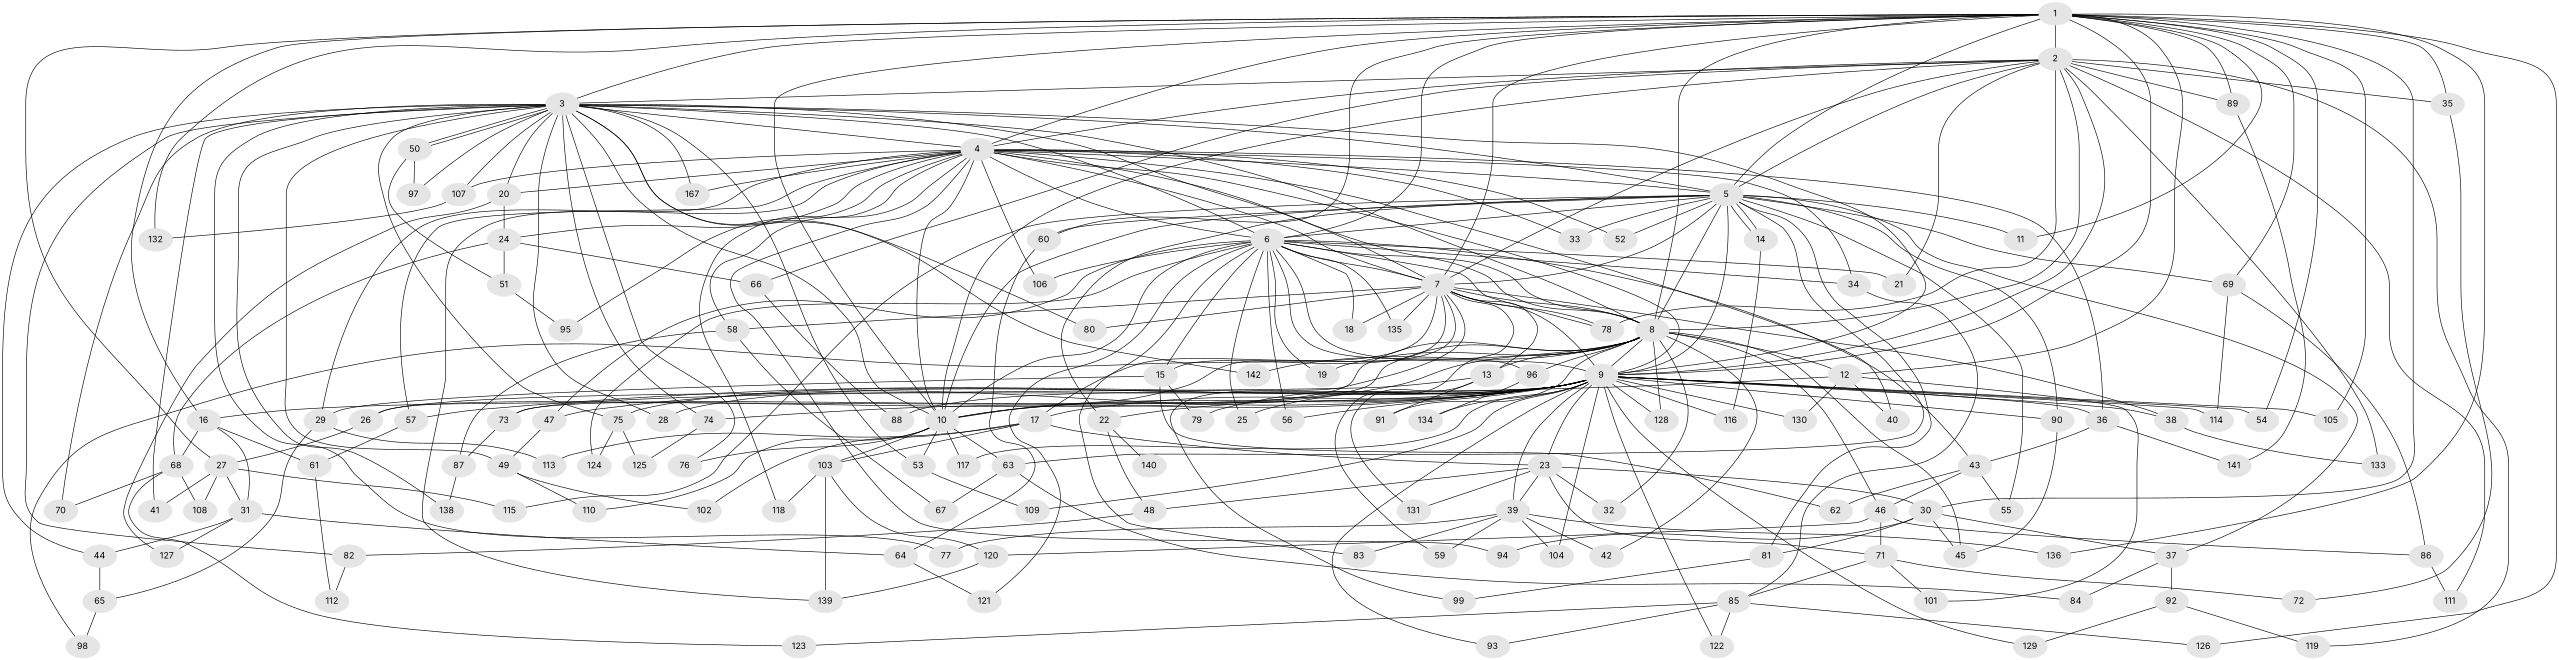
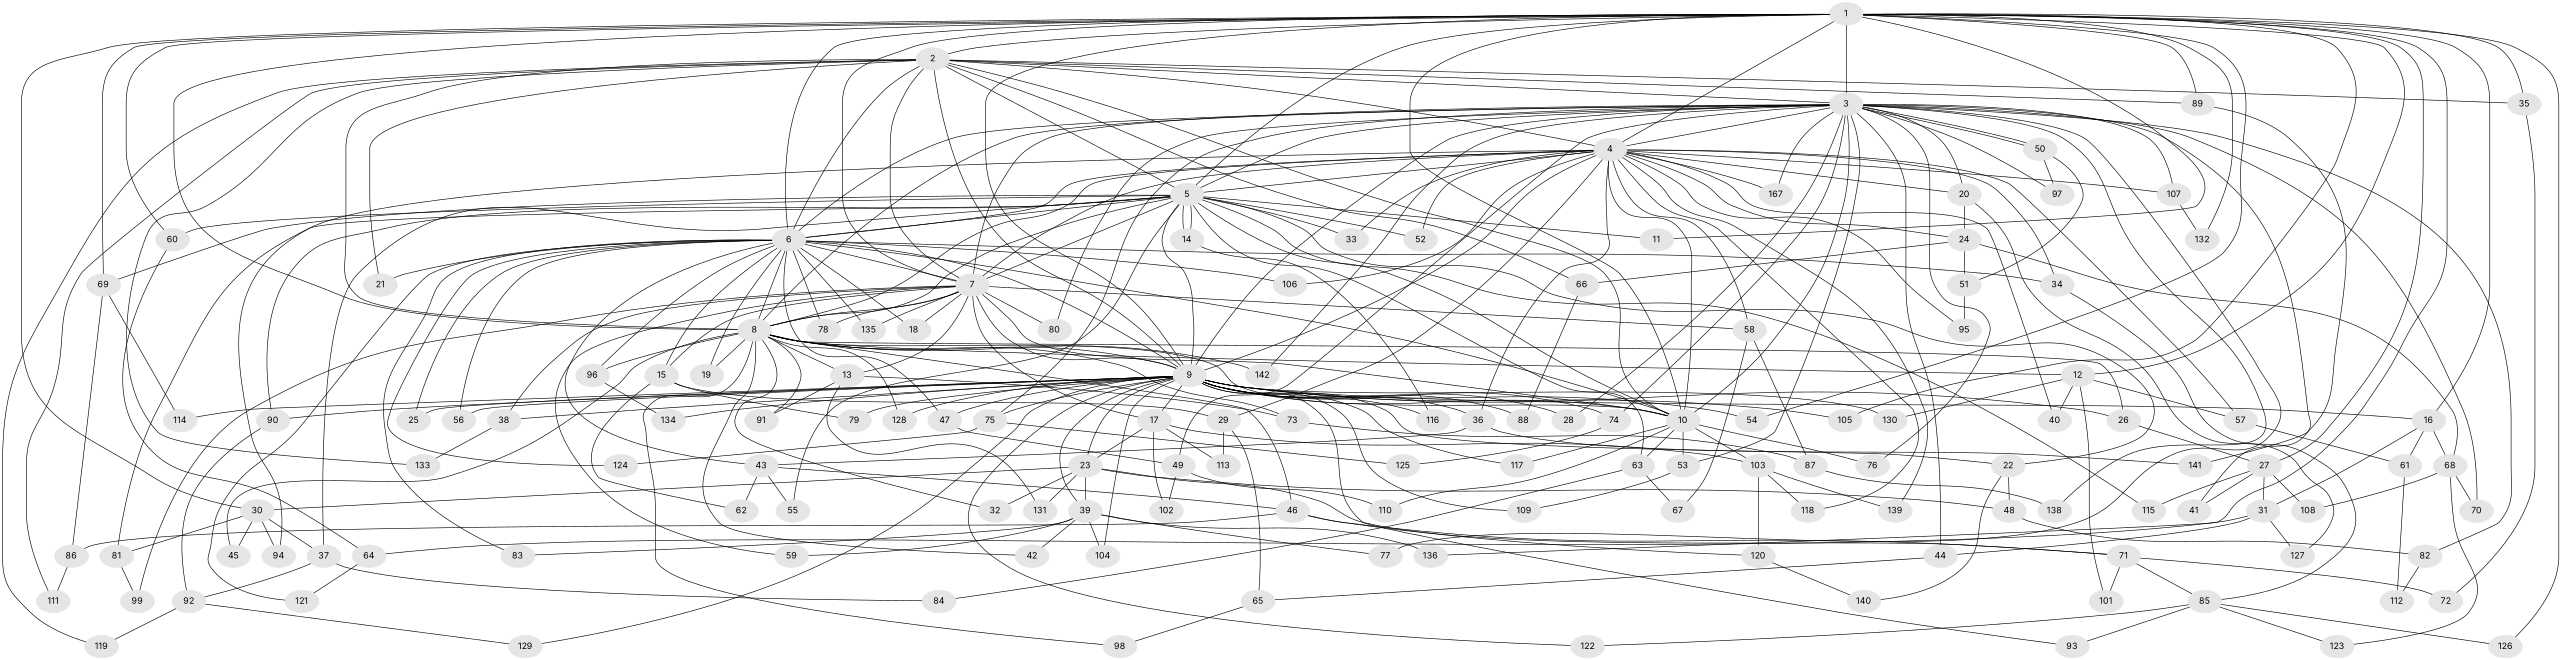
(1912, 298) -> (848, 134)
(2039, 508) -> (195, 491)
(911, 584) -> (1811, 579)
